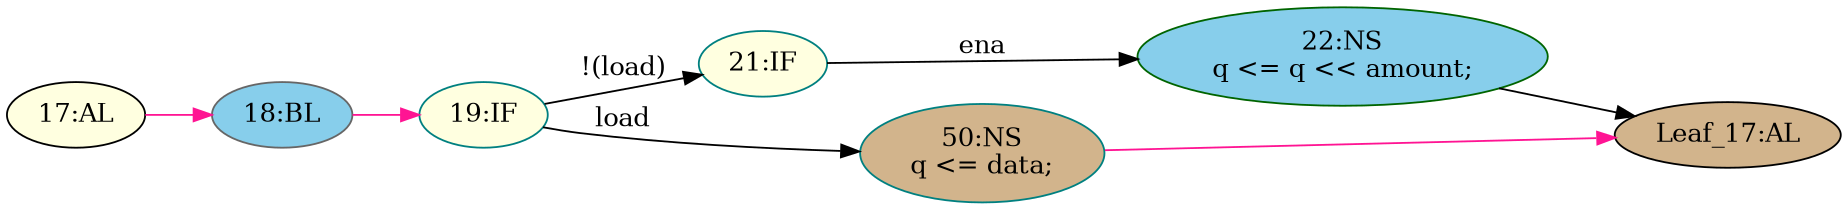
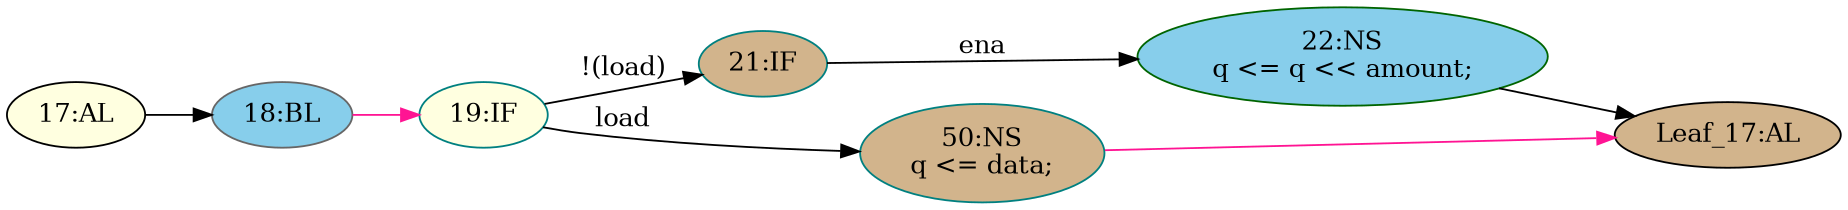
(763, 64) -> (763, 64)
(169, 115) -> (169, 115)
